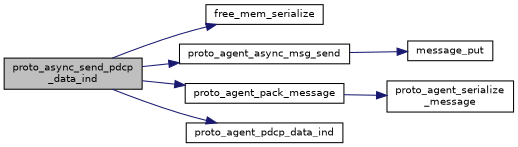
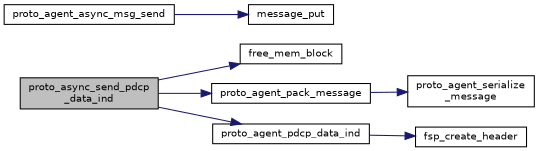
(265, 15) -> (291, 54)
(156, 65) -> none
none -> (471, 137)
